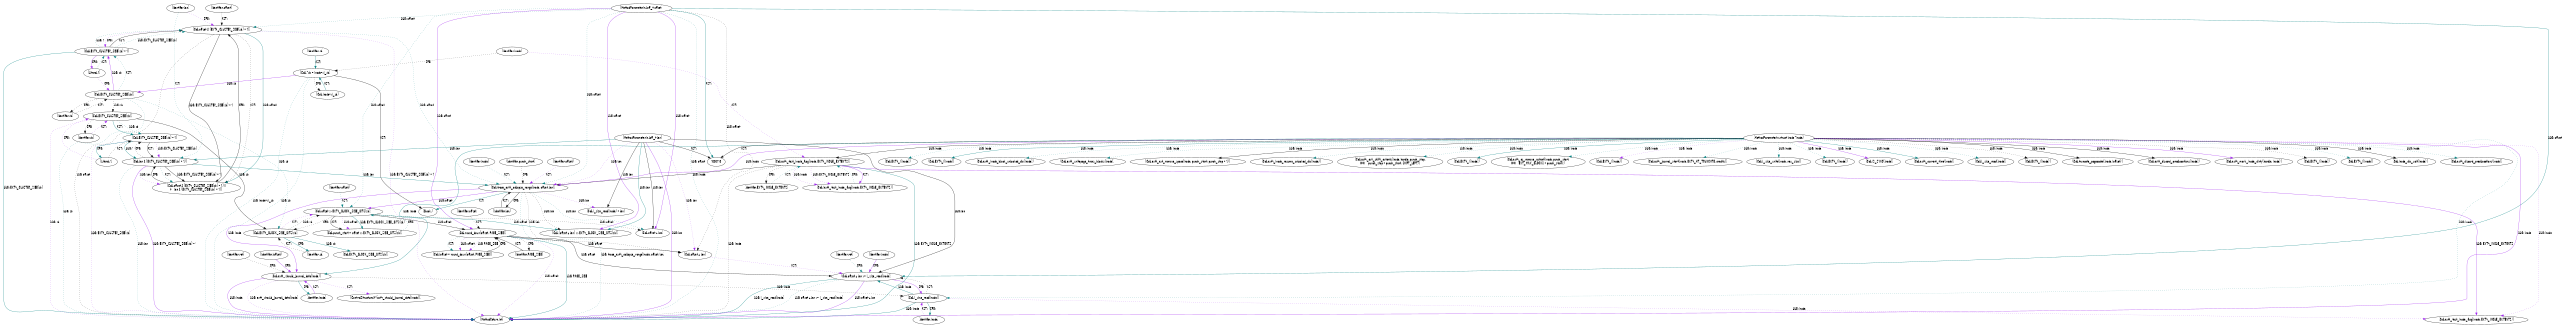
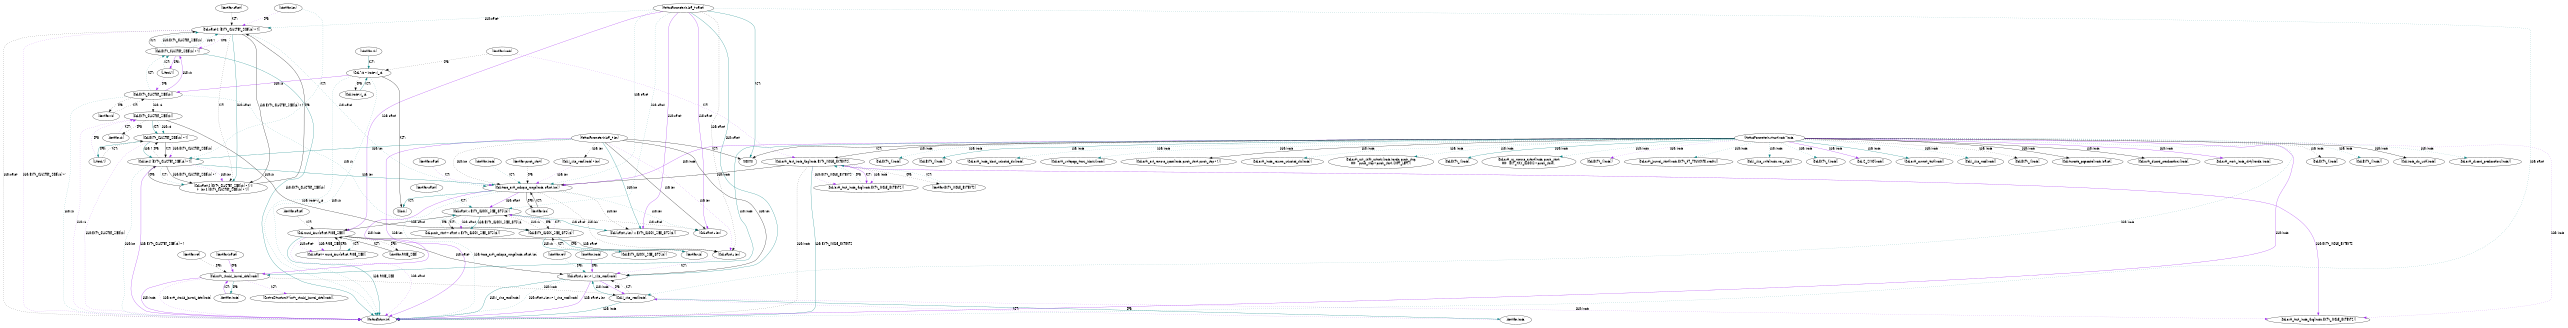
(1934, 162) -> (1924, 162)
(598, 171) -> (484, 147)
(623, 173) -> (591, 149)
(566, 199) -> (556, 174)
